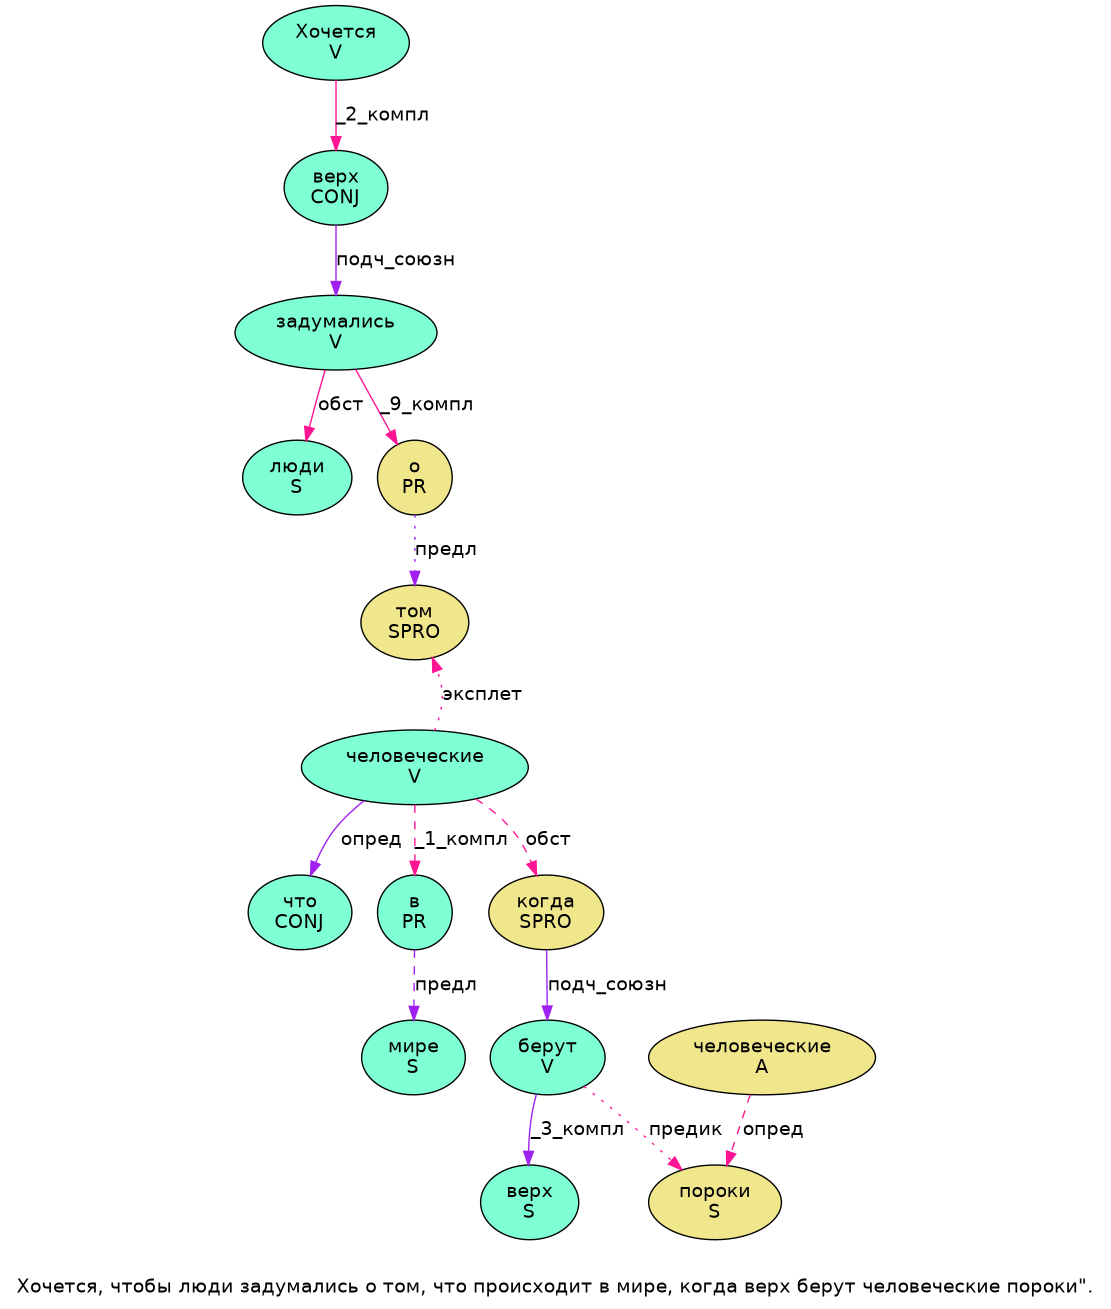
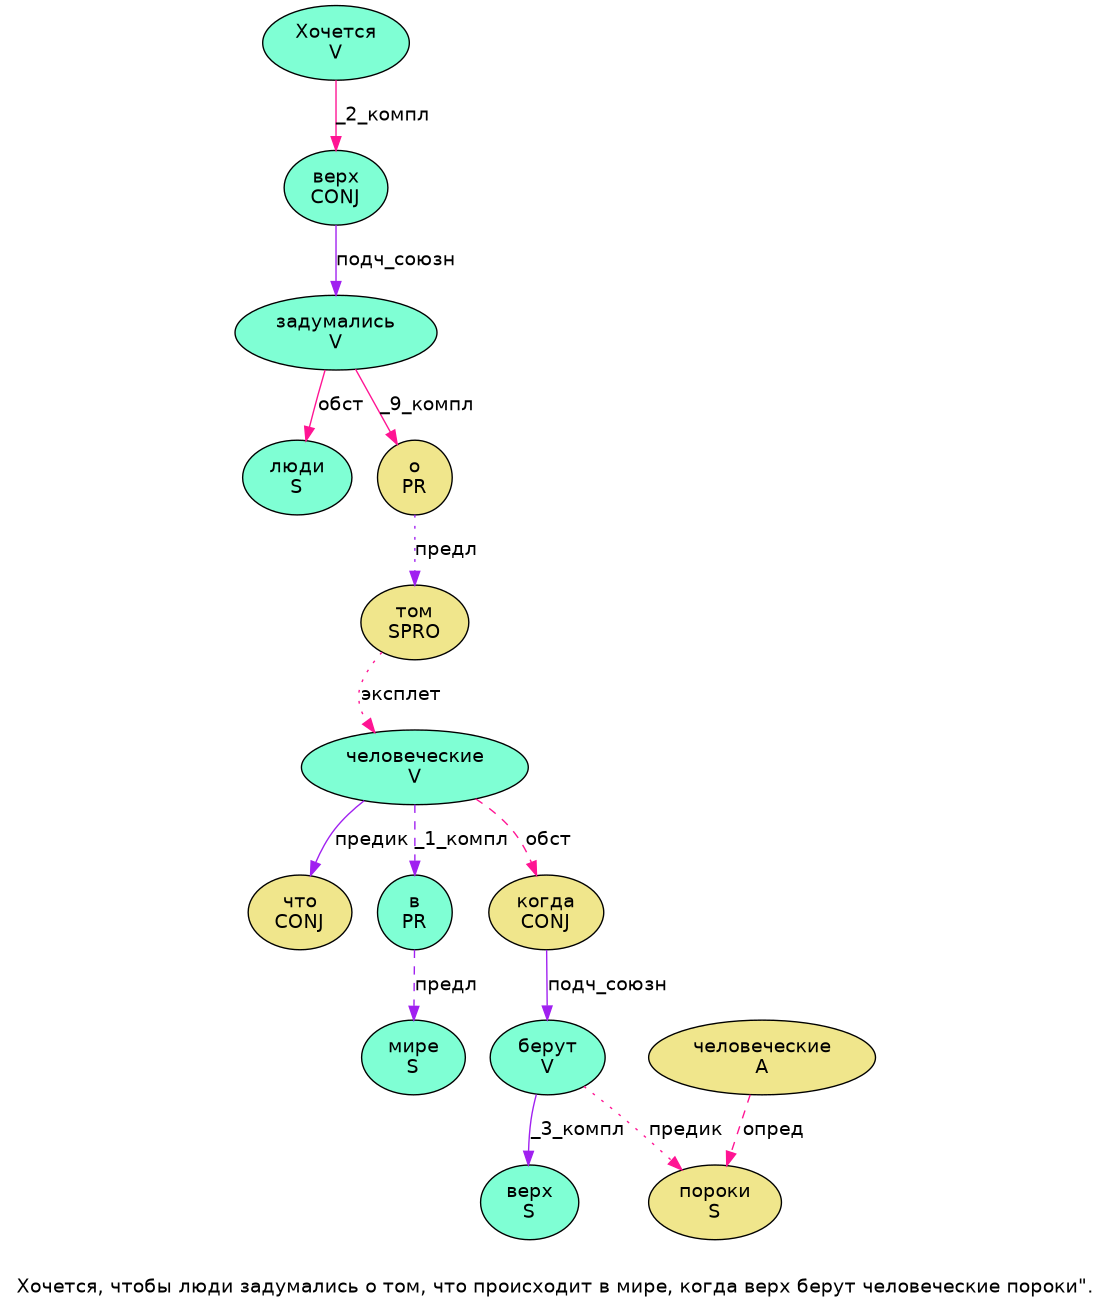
(442, 701) -> (361, 684)
(415, 833) -> (415, 833)
(372, 840) -> (372, 840)
(300, 912) -> (300, 912)
(546, 912) -> (546, 912)
